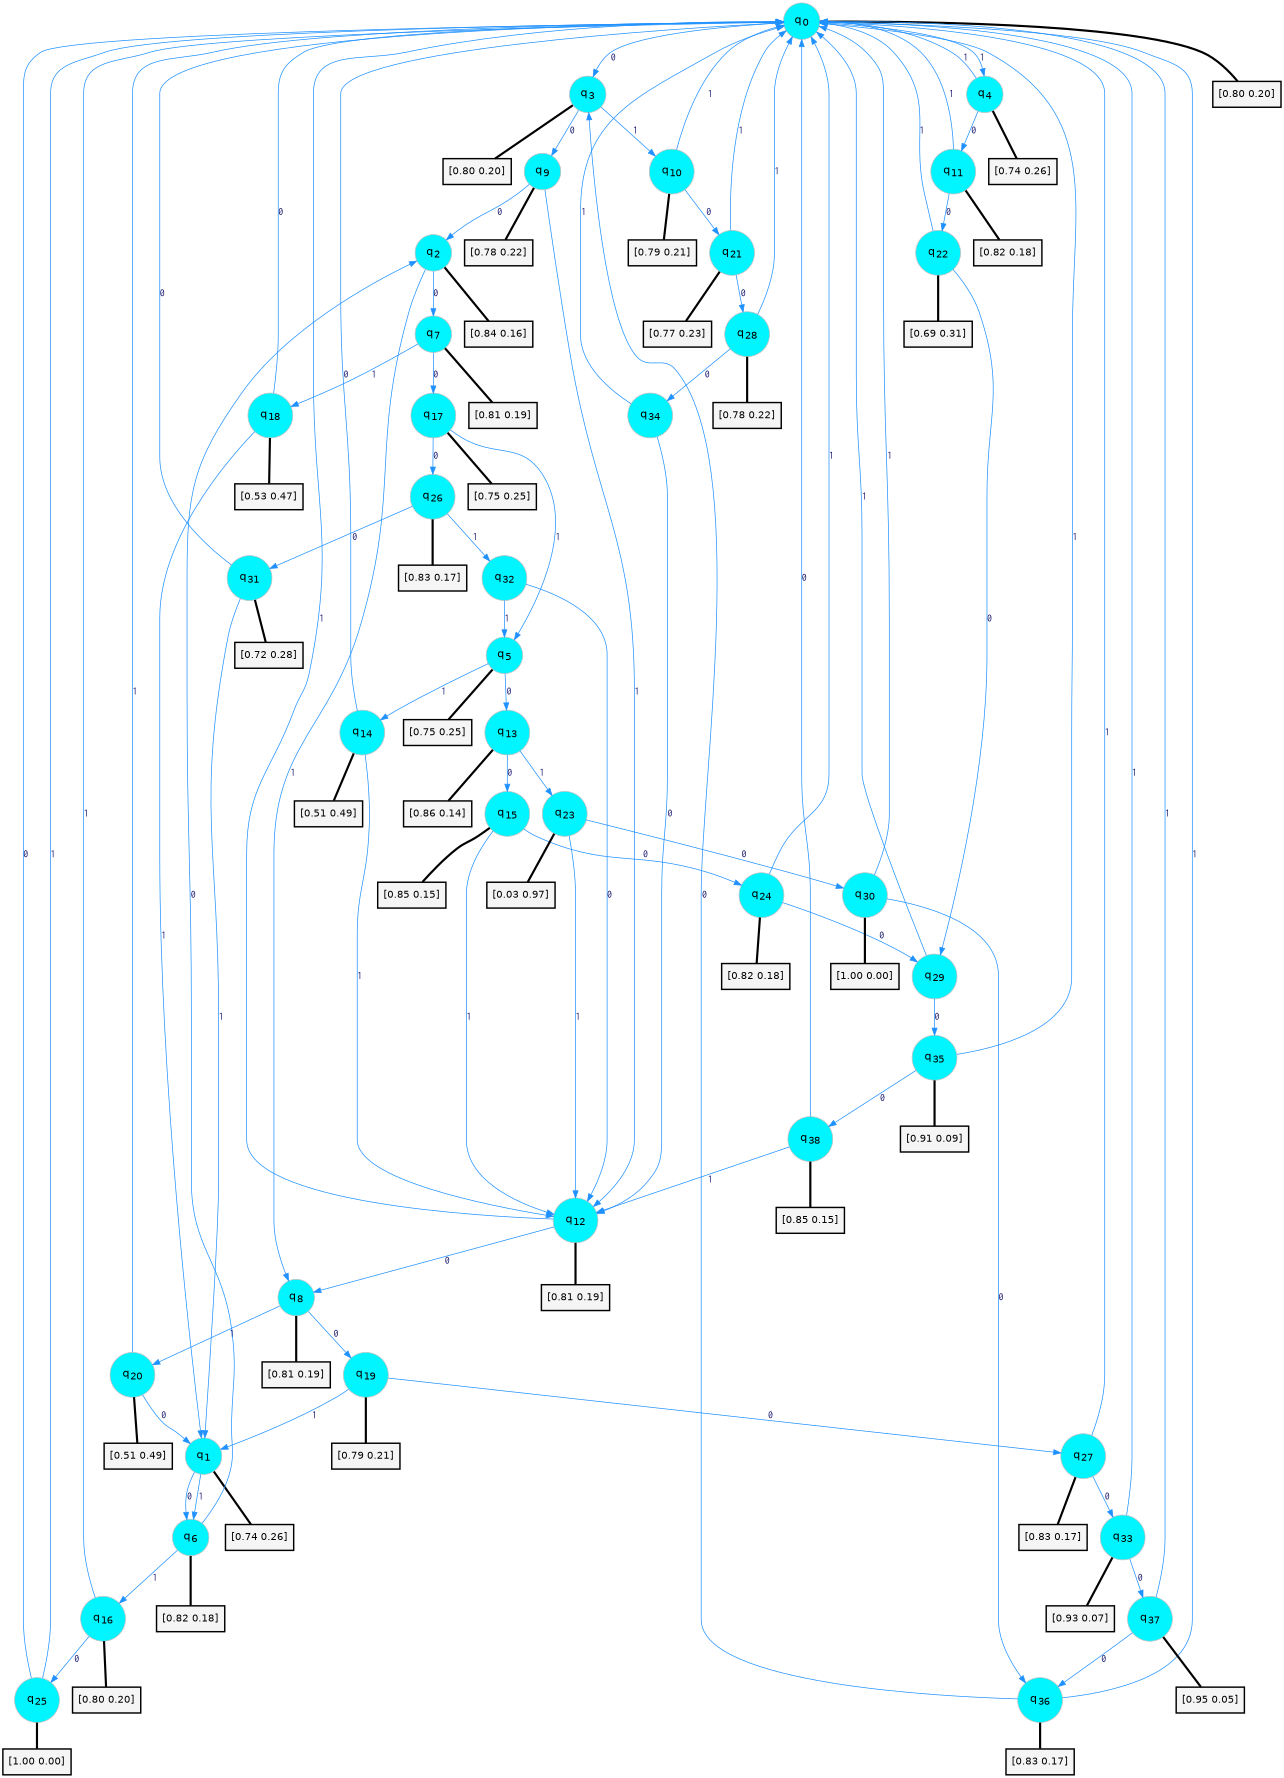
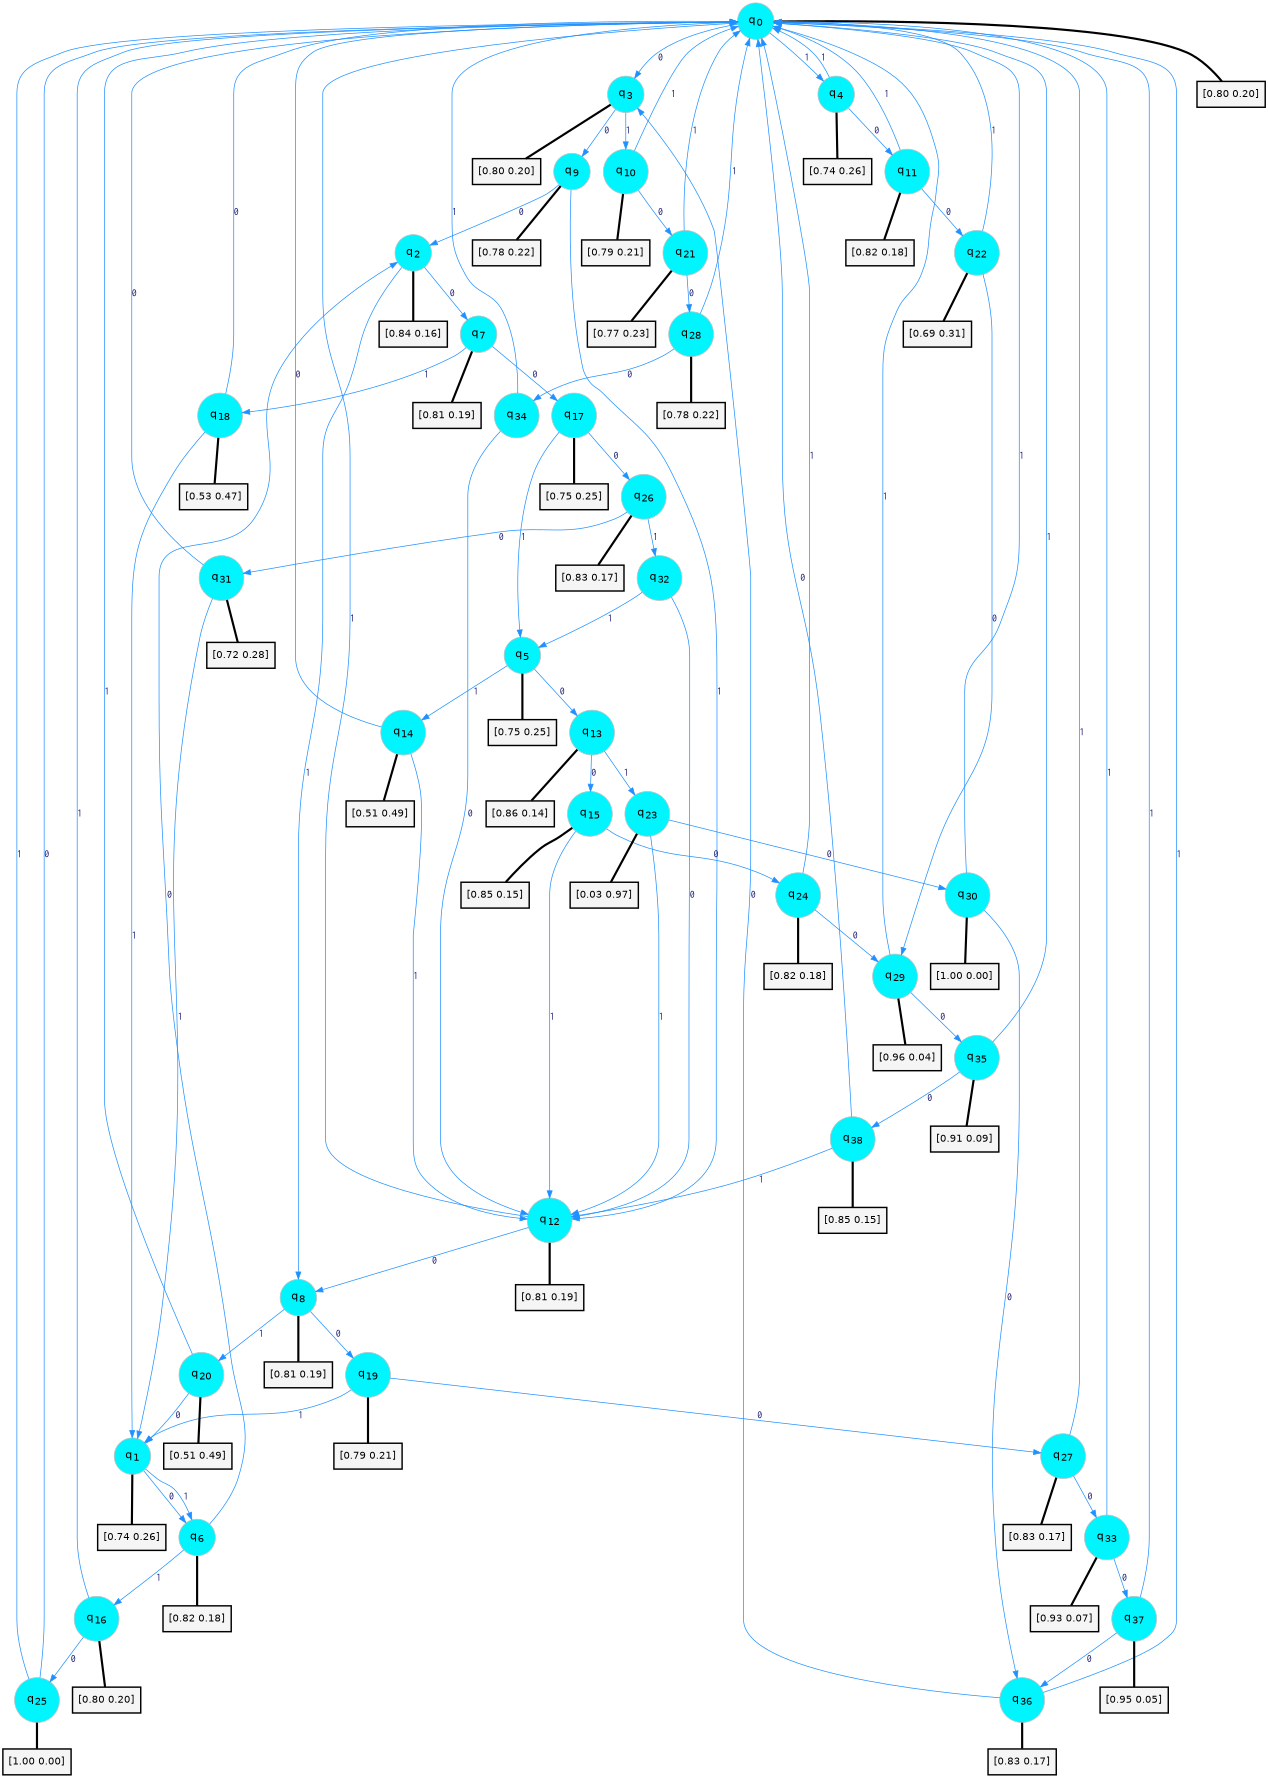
none -> (907, 1058)
